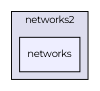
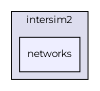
(50, 21) -> (50, 21)
